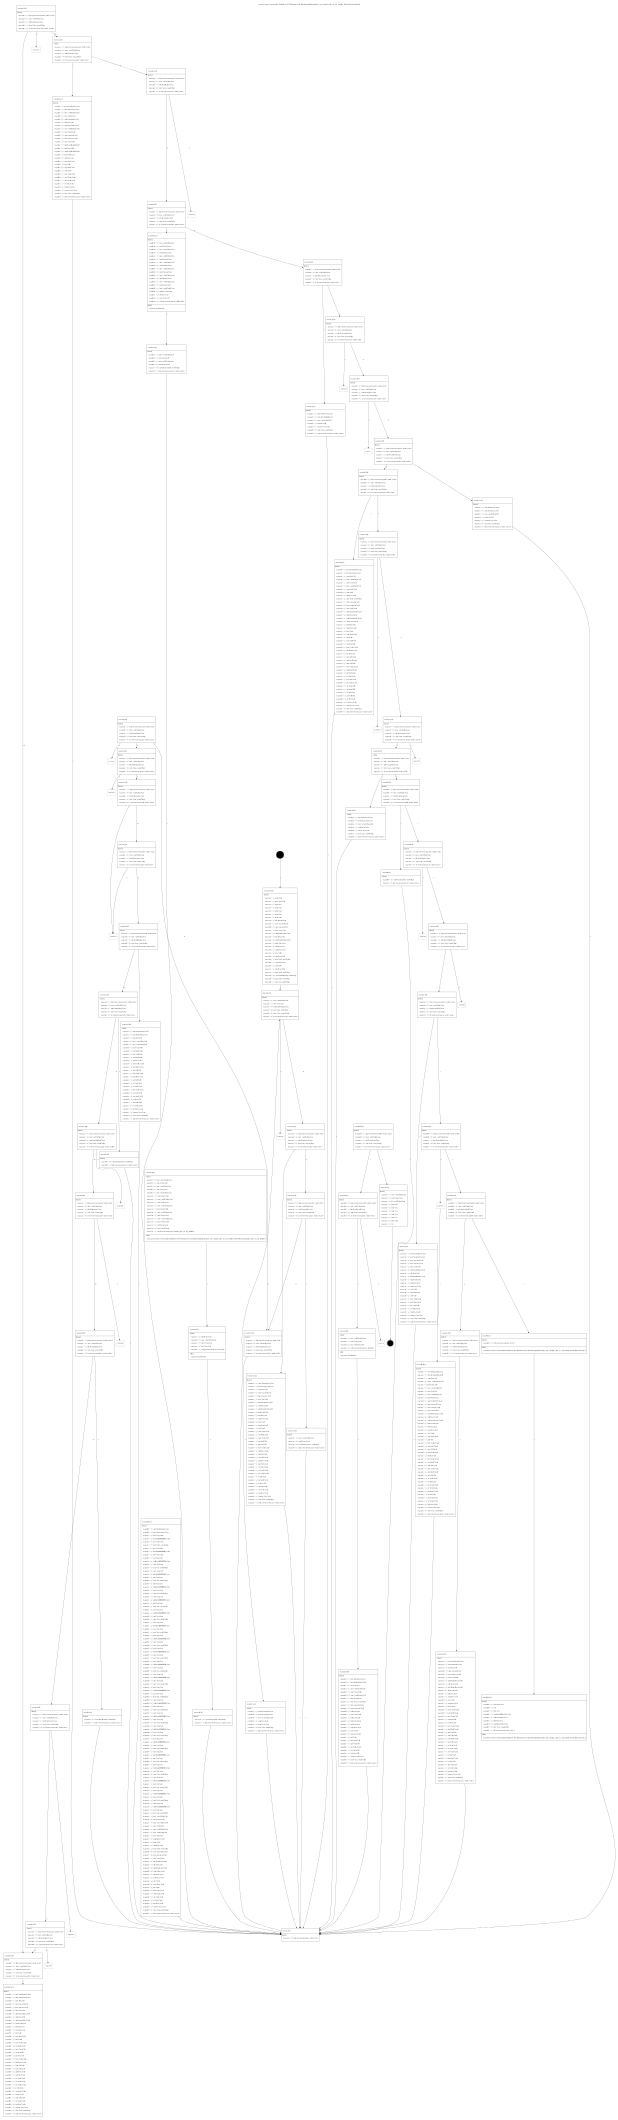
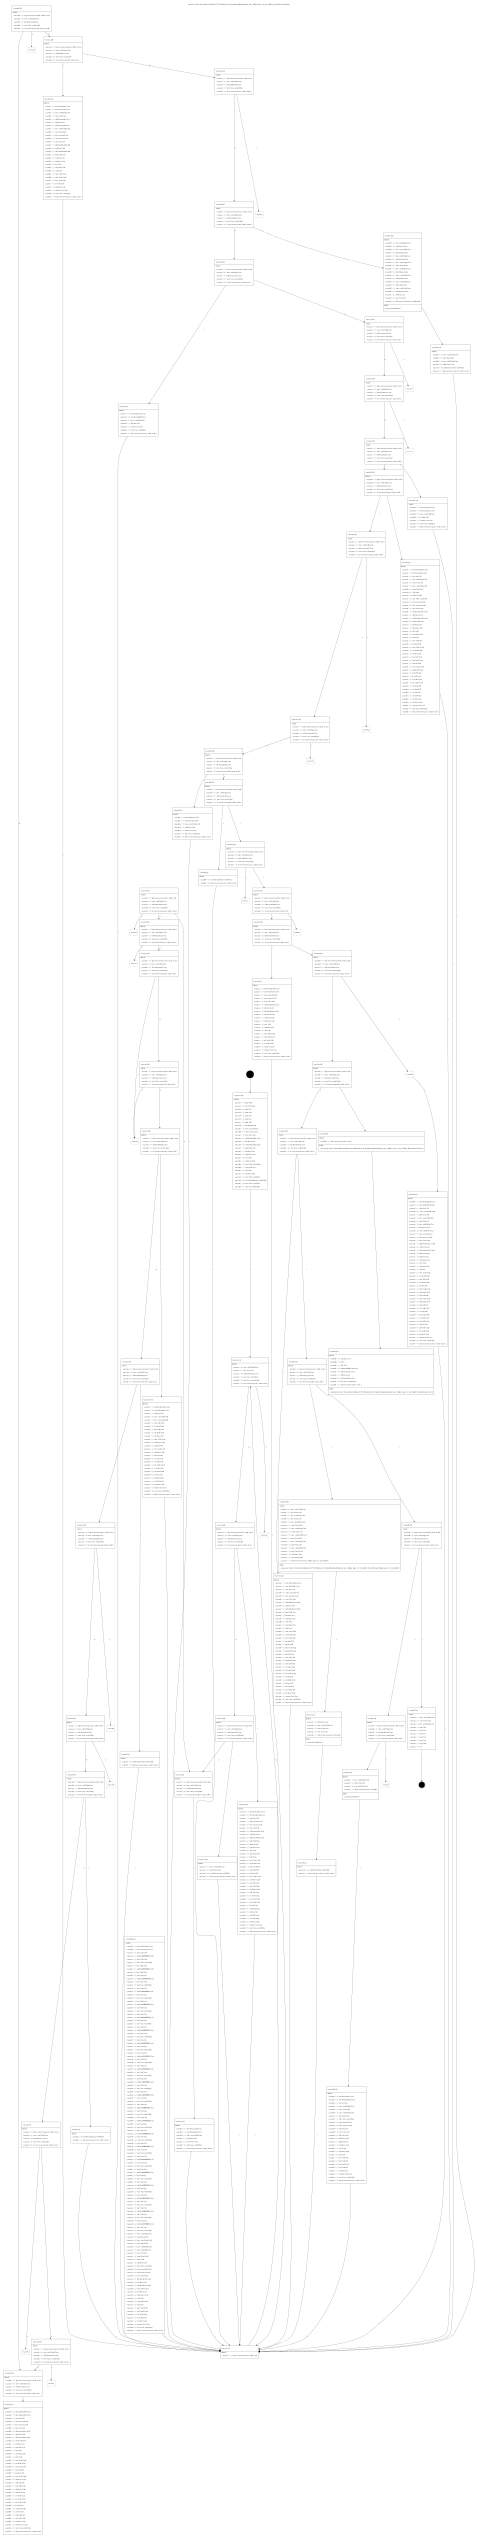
none -> (307, 1372)
